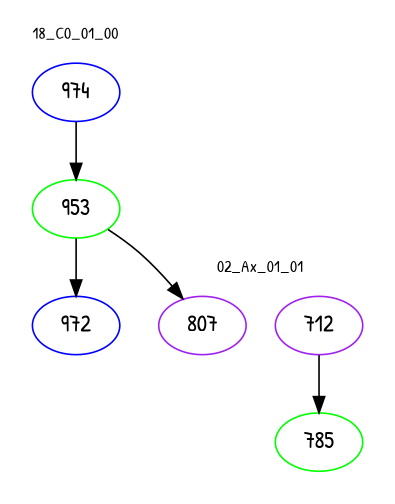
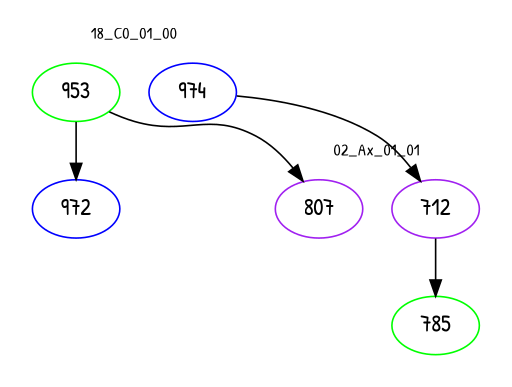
(76, 143) -> (331, 115)
